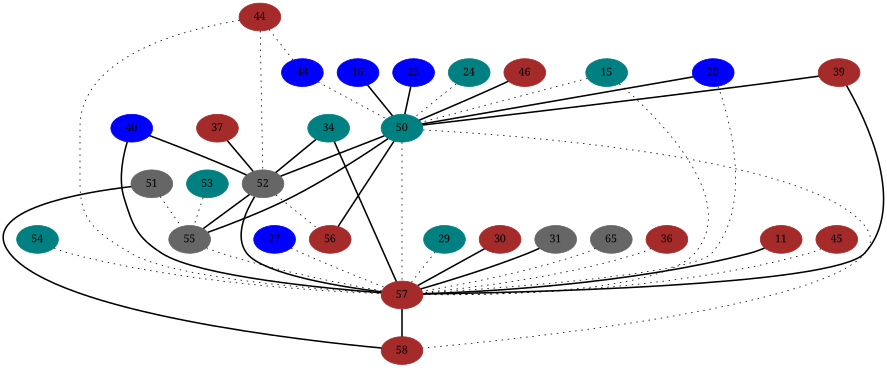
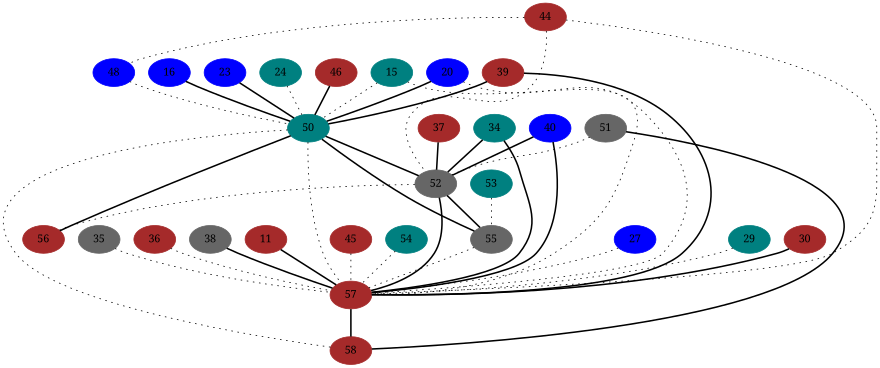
(171, 212) -> (521, 156)
(556, 239) -> (210, 239)
(611, 239) -> (99, 239)
